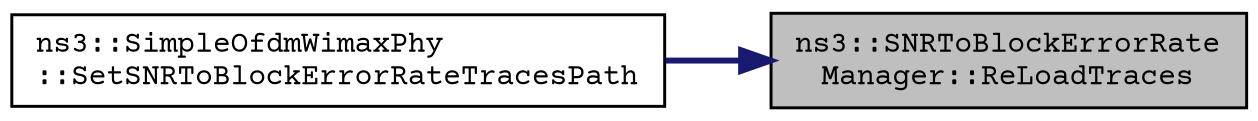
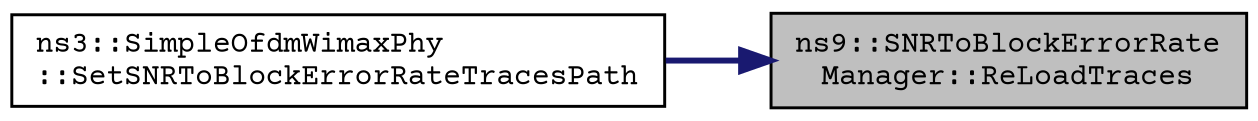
(1009, 61) -> (1009, 61)
